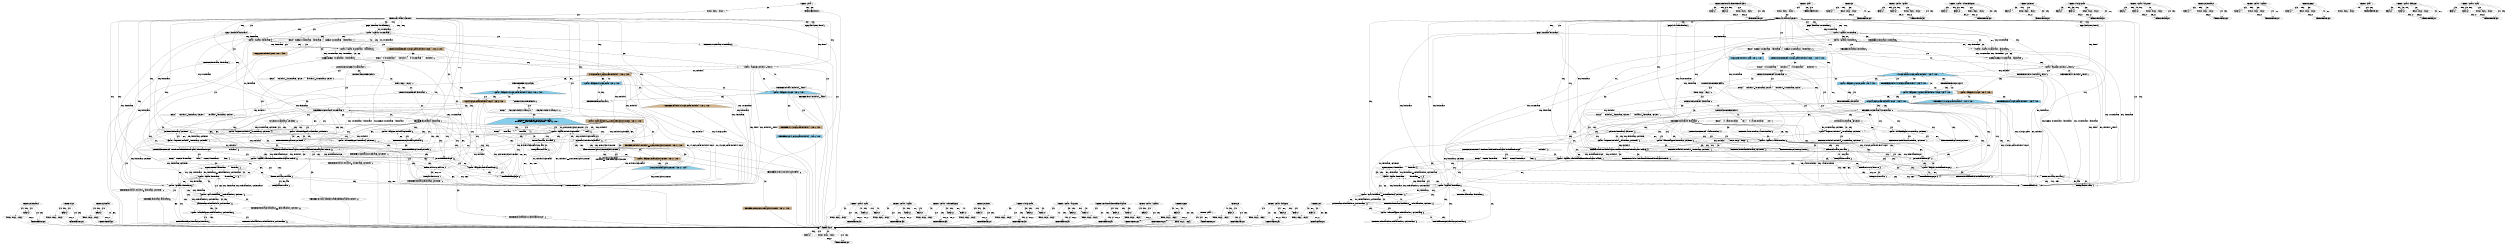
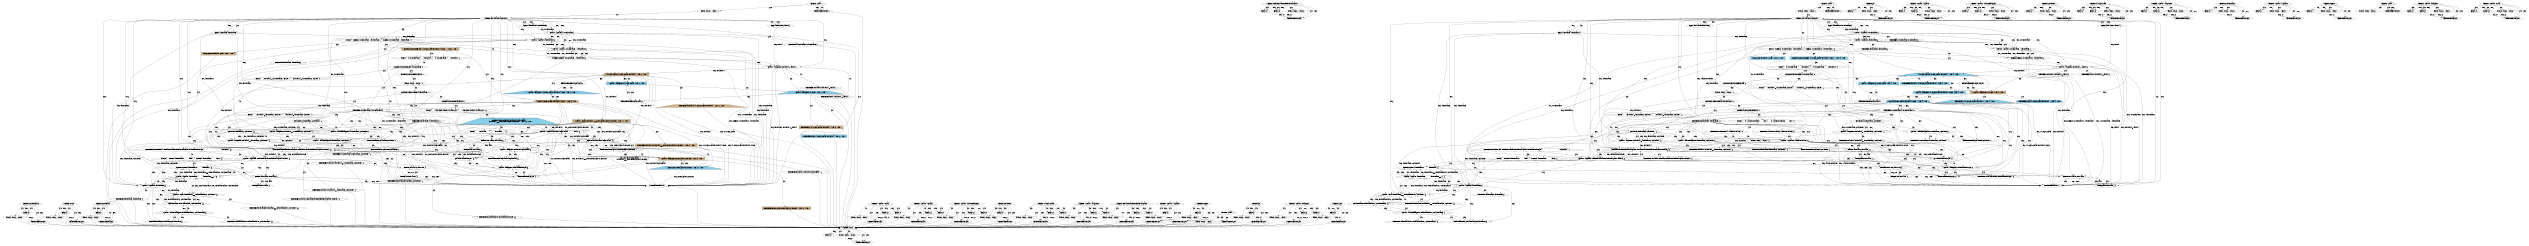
none -> (557, 145)
